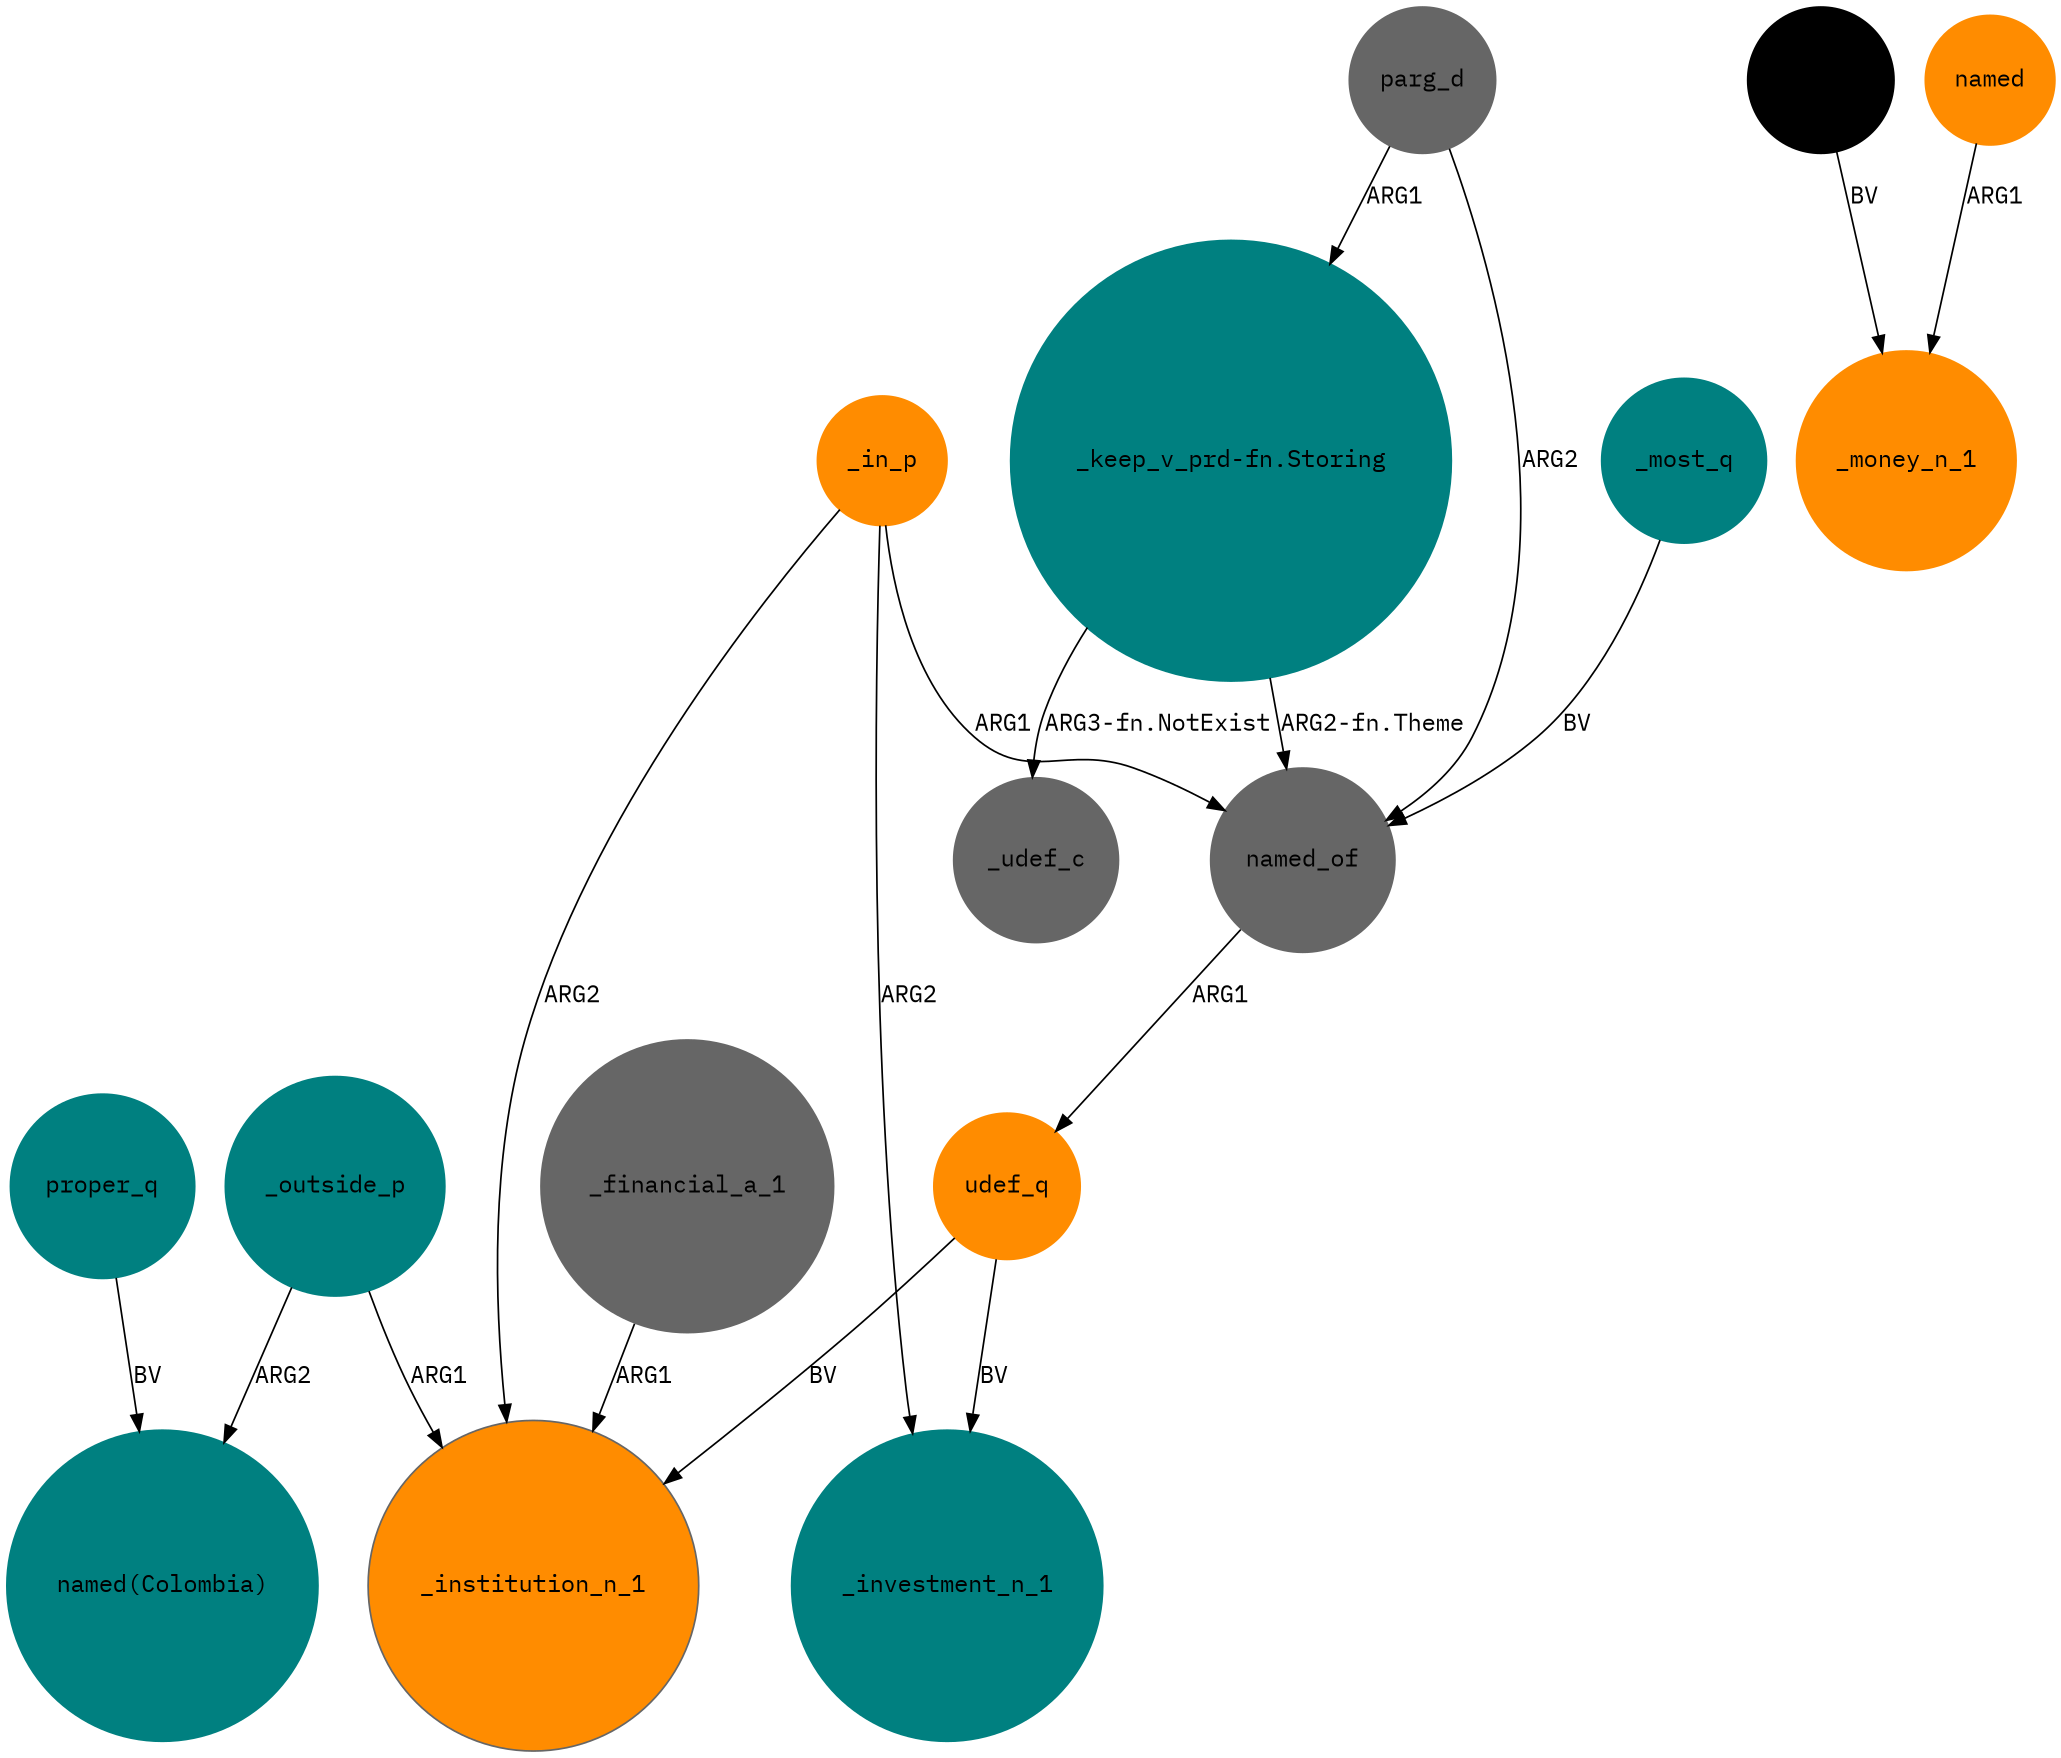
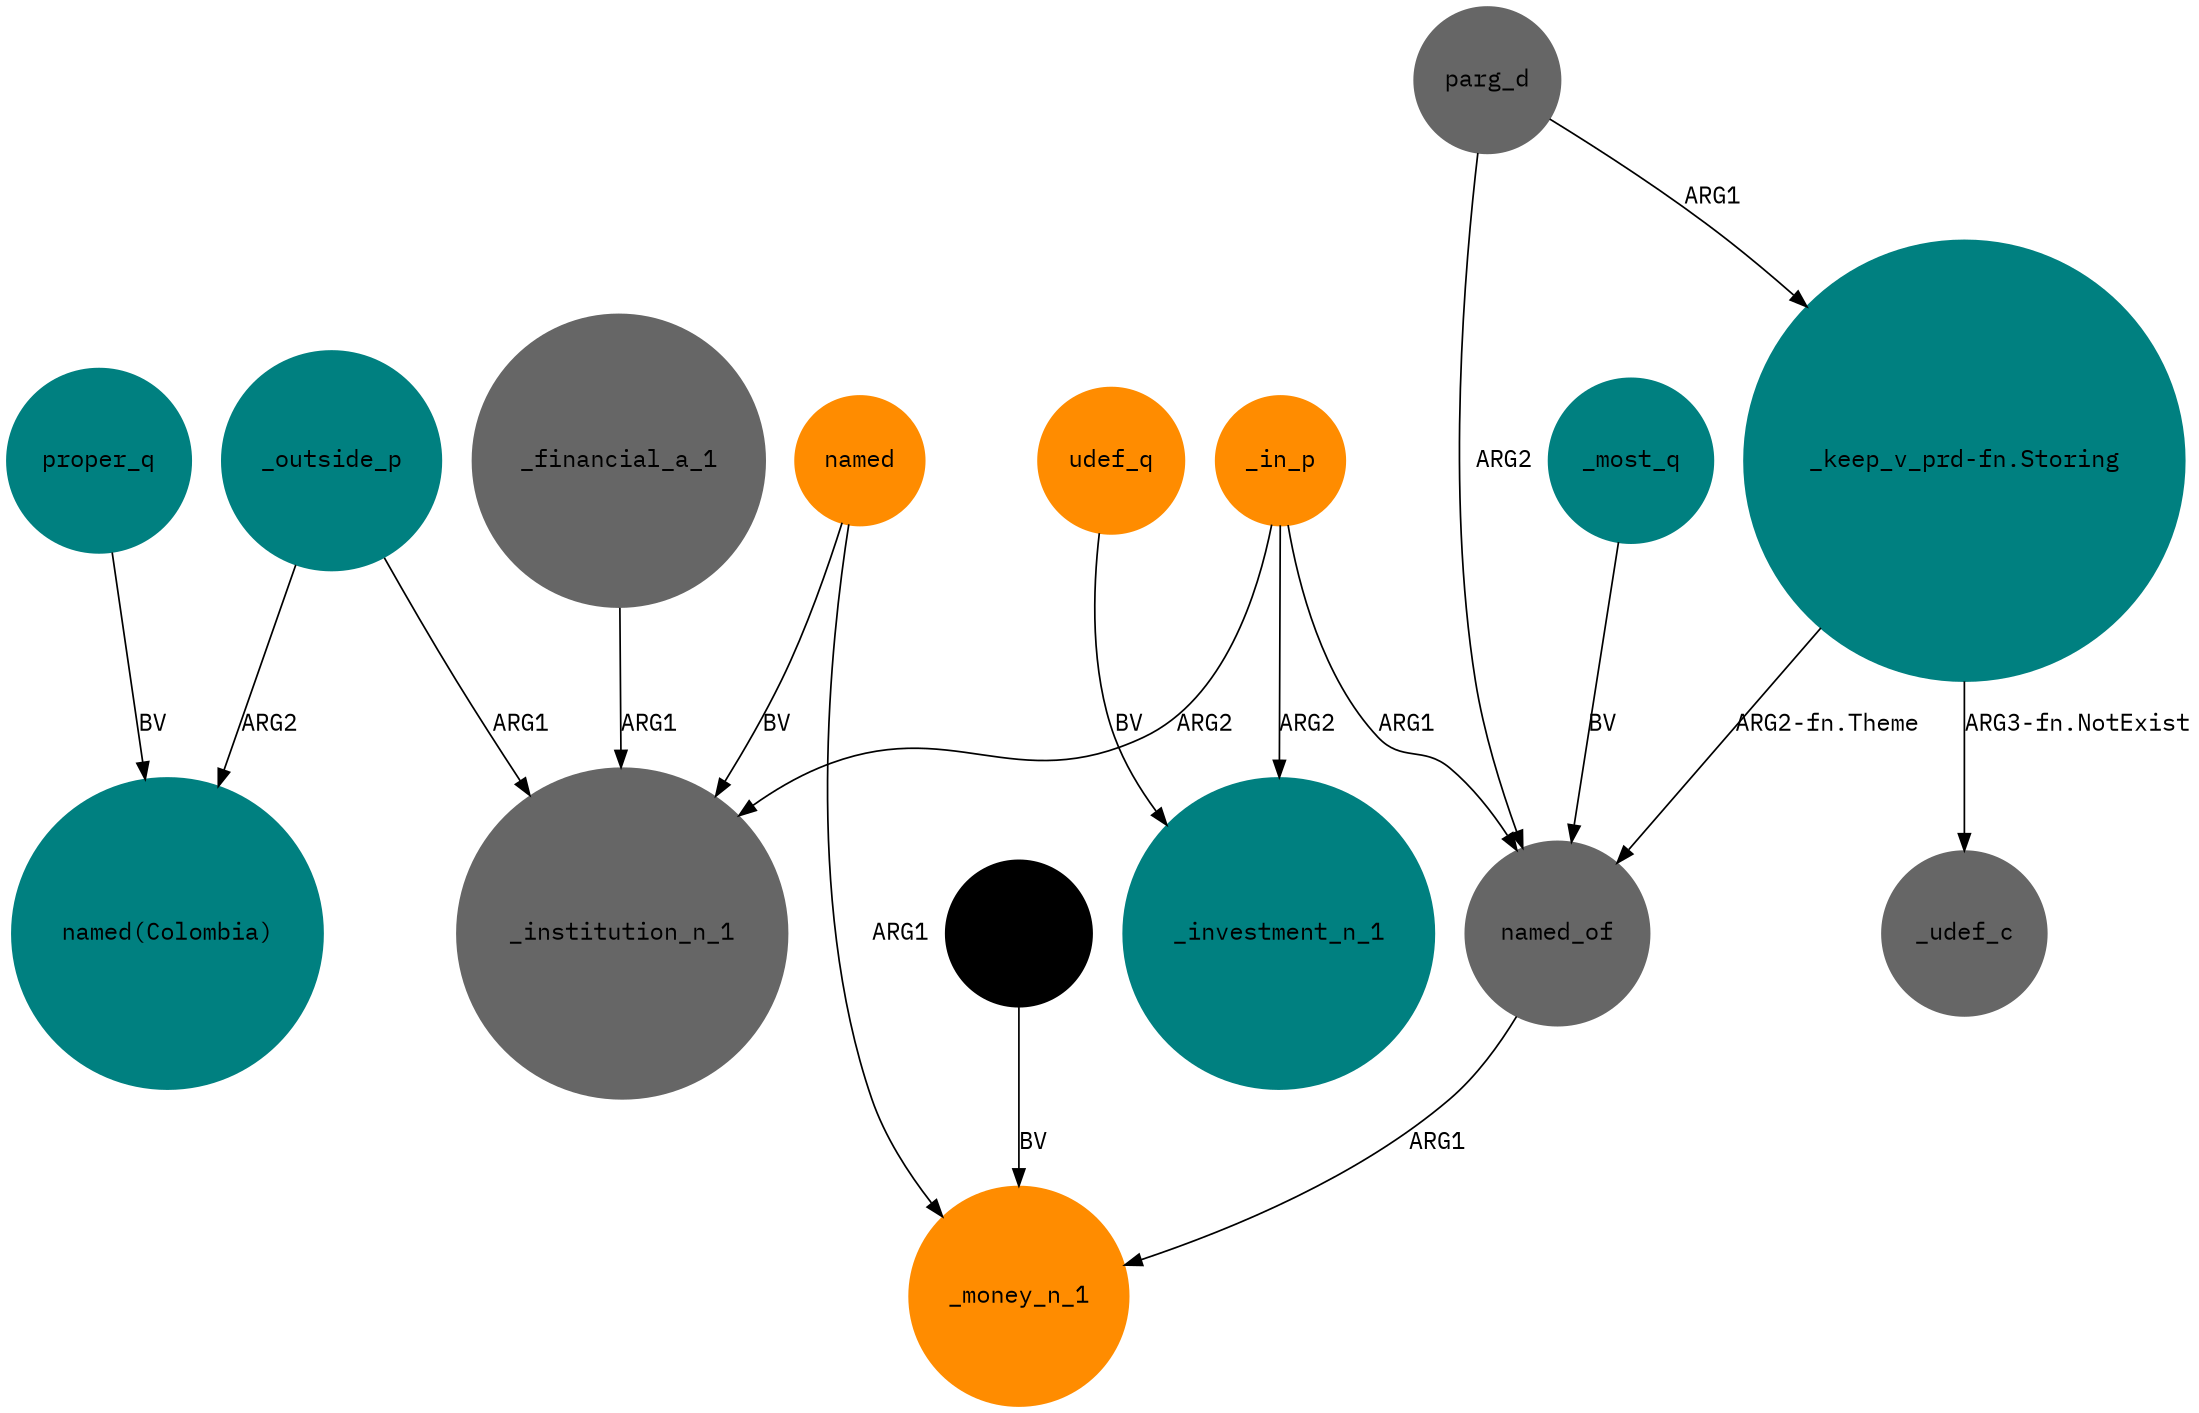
(1154, 1024) -> (1350, 1168)
(819, 1359) -> (793, 656)
(533, 1586) -> (622, 934)
